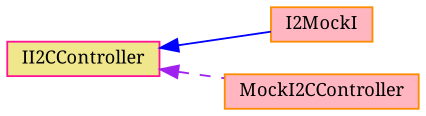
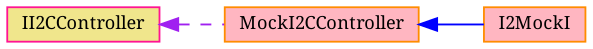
(225, 38) -> (461, 24)
